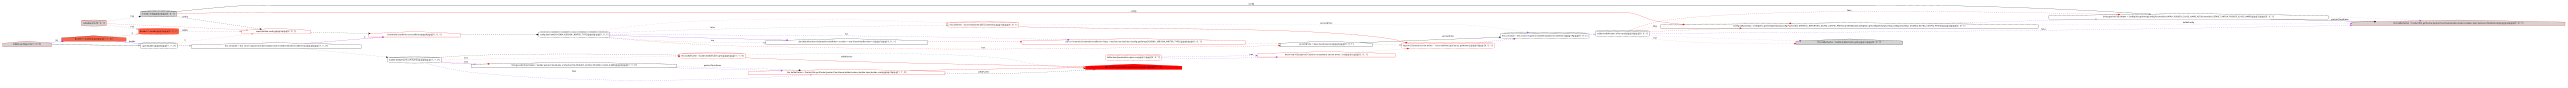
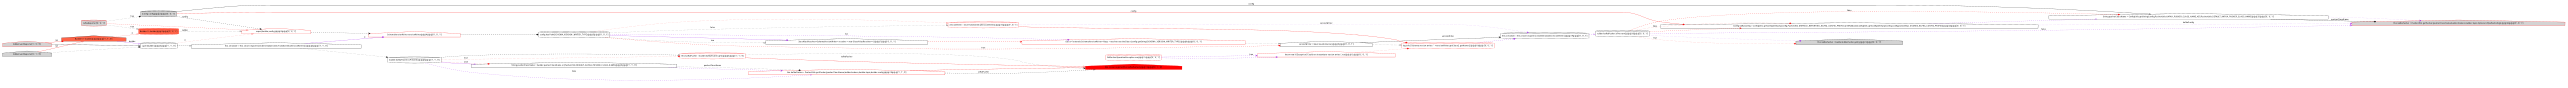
(53, 42) -> (53, 42)
none -> (27, 54)
